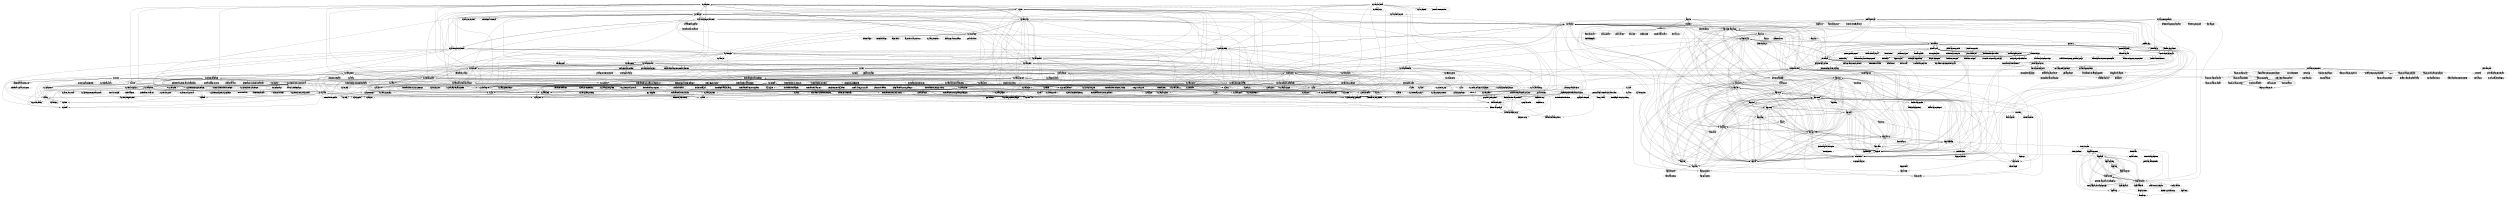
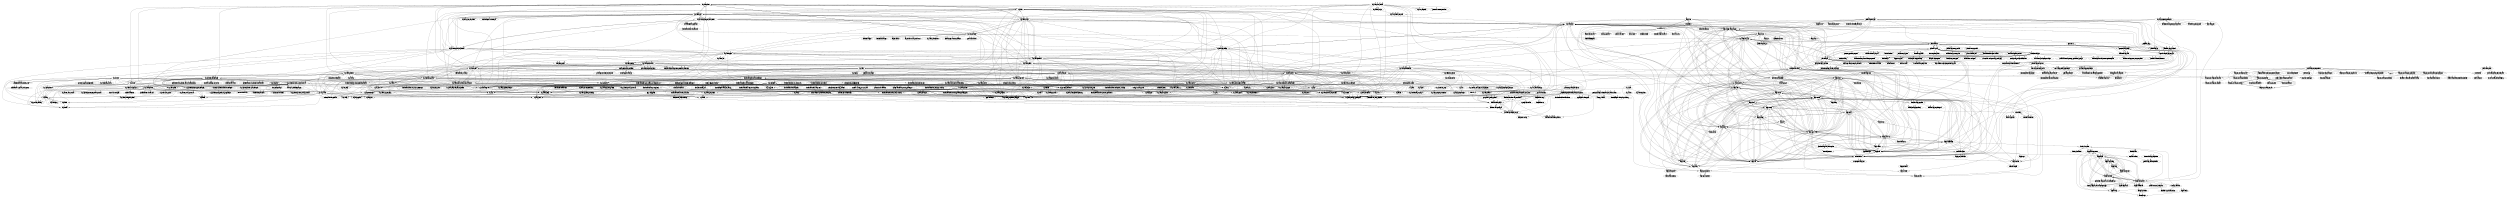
(2307, 78) -> (2307, 78)
